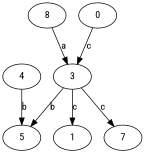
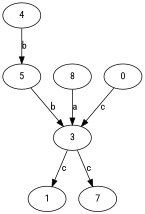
(49, 104) -> (45, 104)
